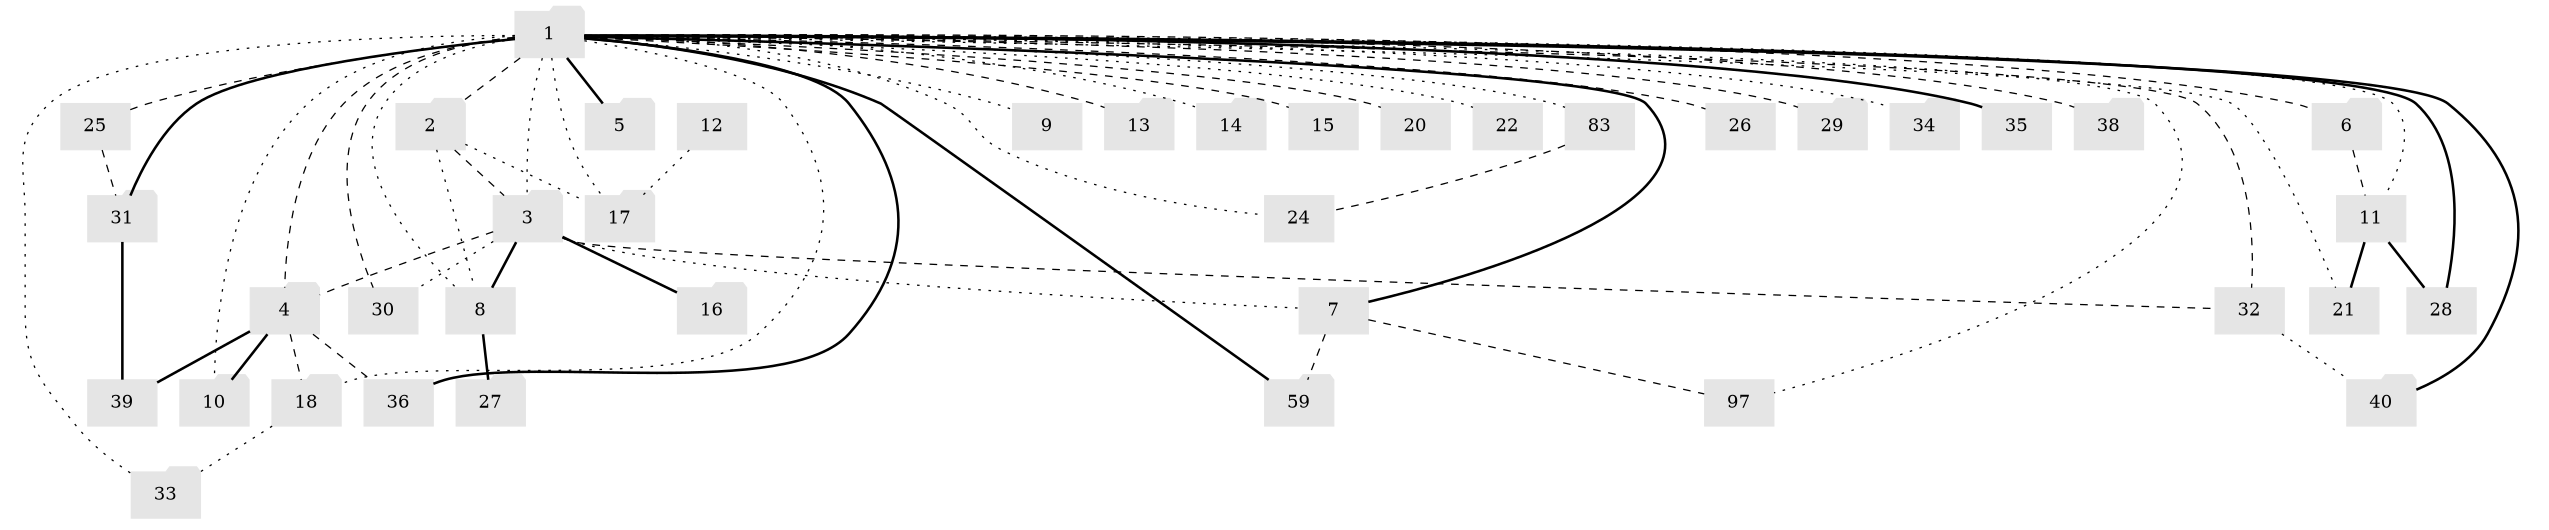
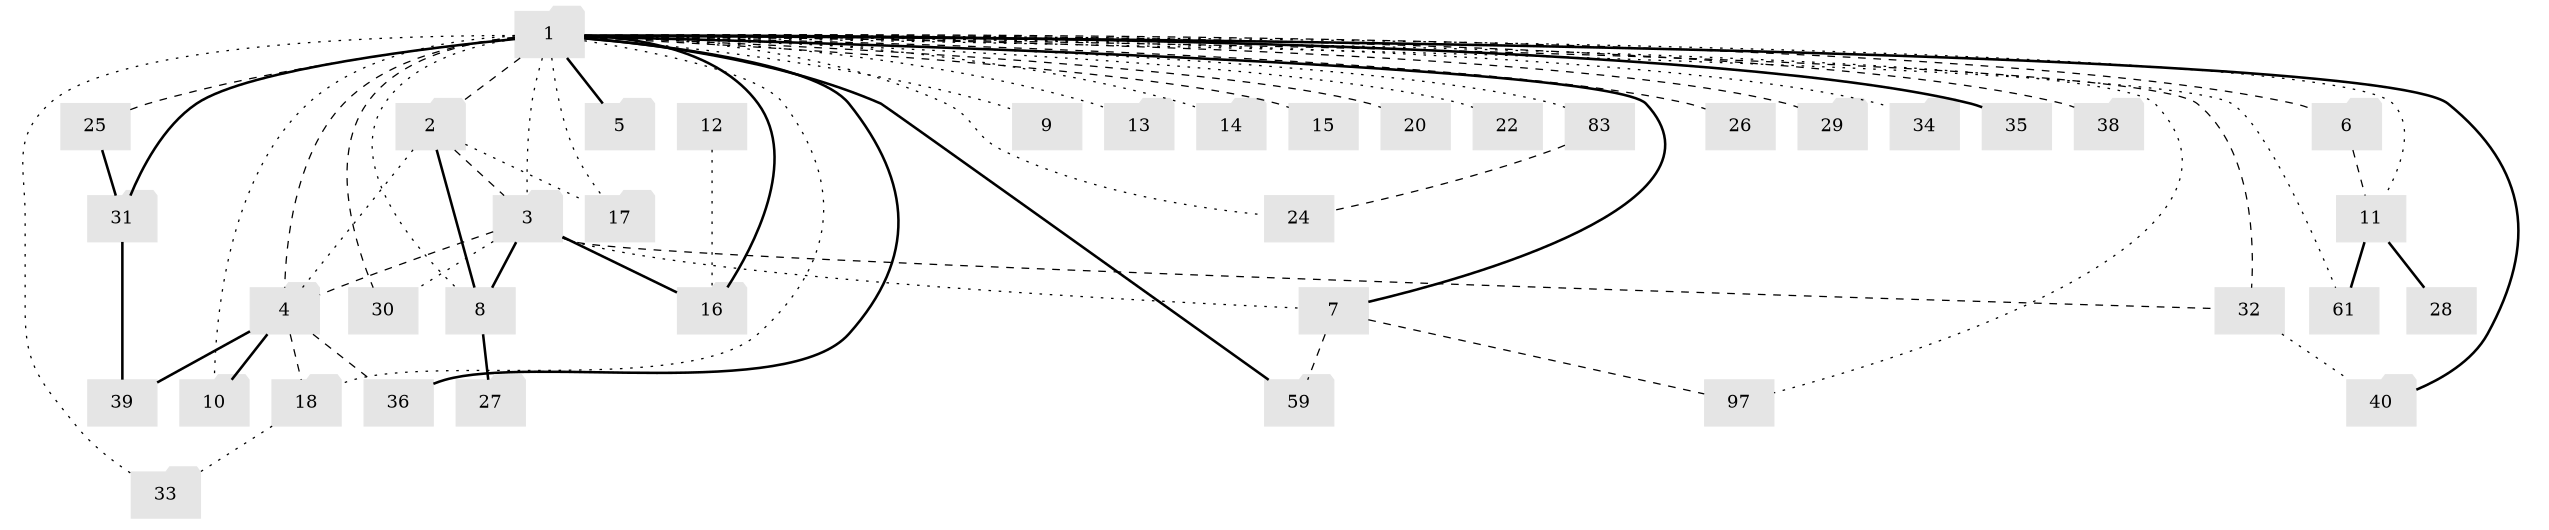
(1599, 47) -> (759, 106)
(925, 67) -> (925, 67)
(109, 173) -> (109, 173)
(666, 173) -> (712, 219)
none -> (361, 215)
(456, 219) -> (456, 219)
(2344, 311) -> (2344, 311)
